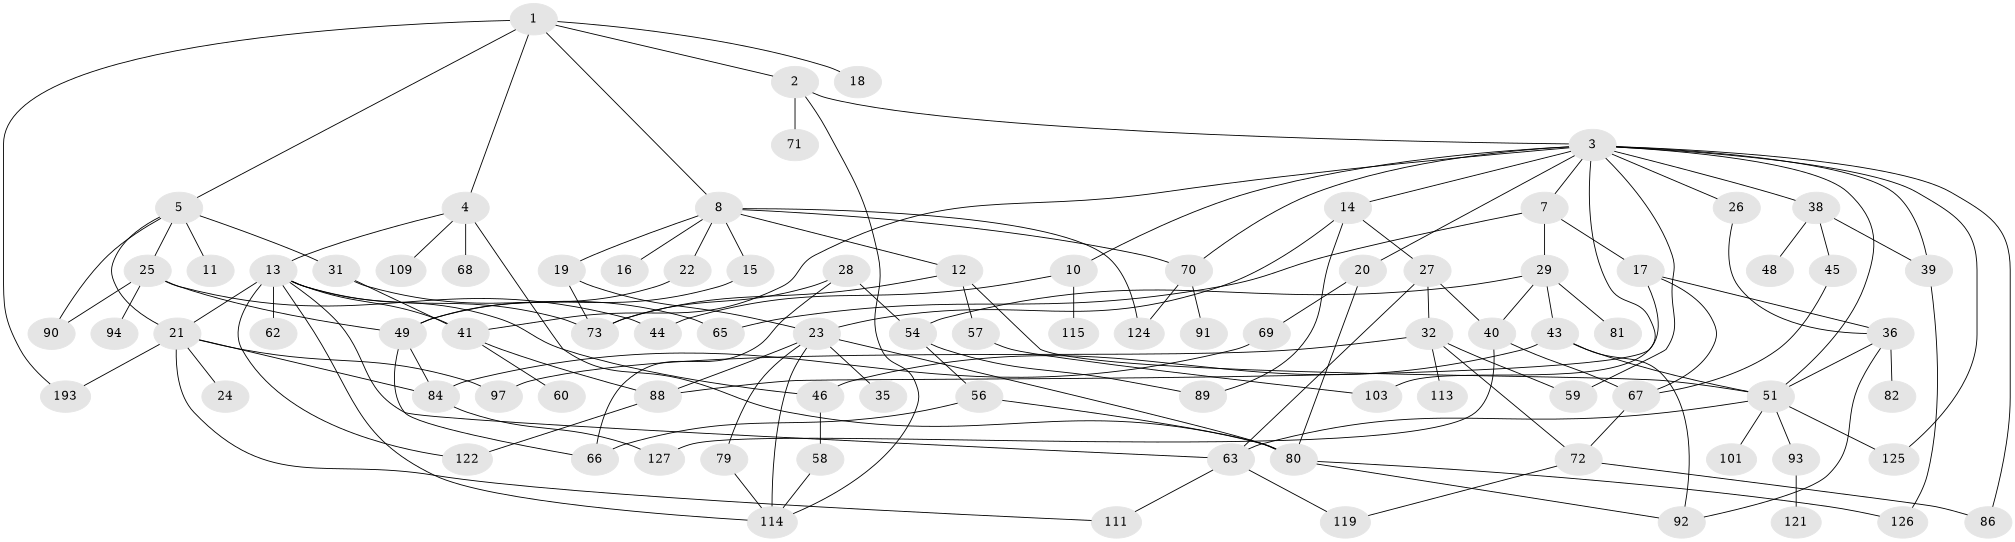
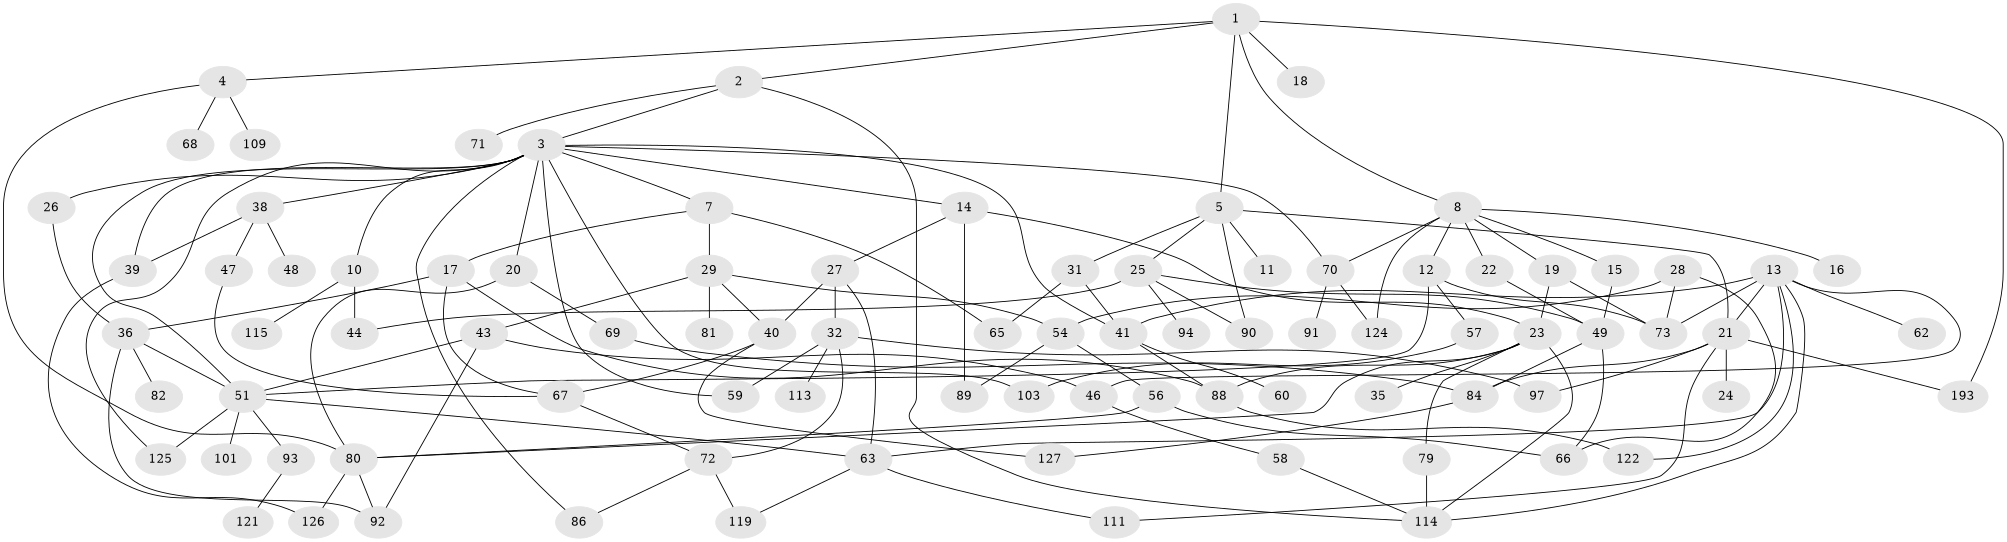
(367, 235) -> none
(1833, 271) -> (229, 271)
